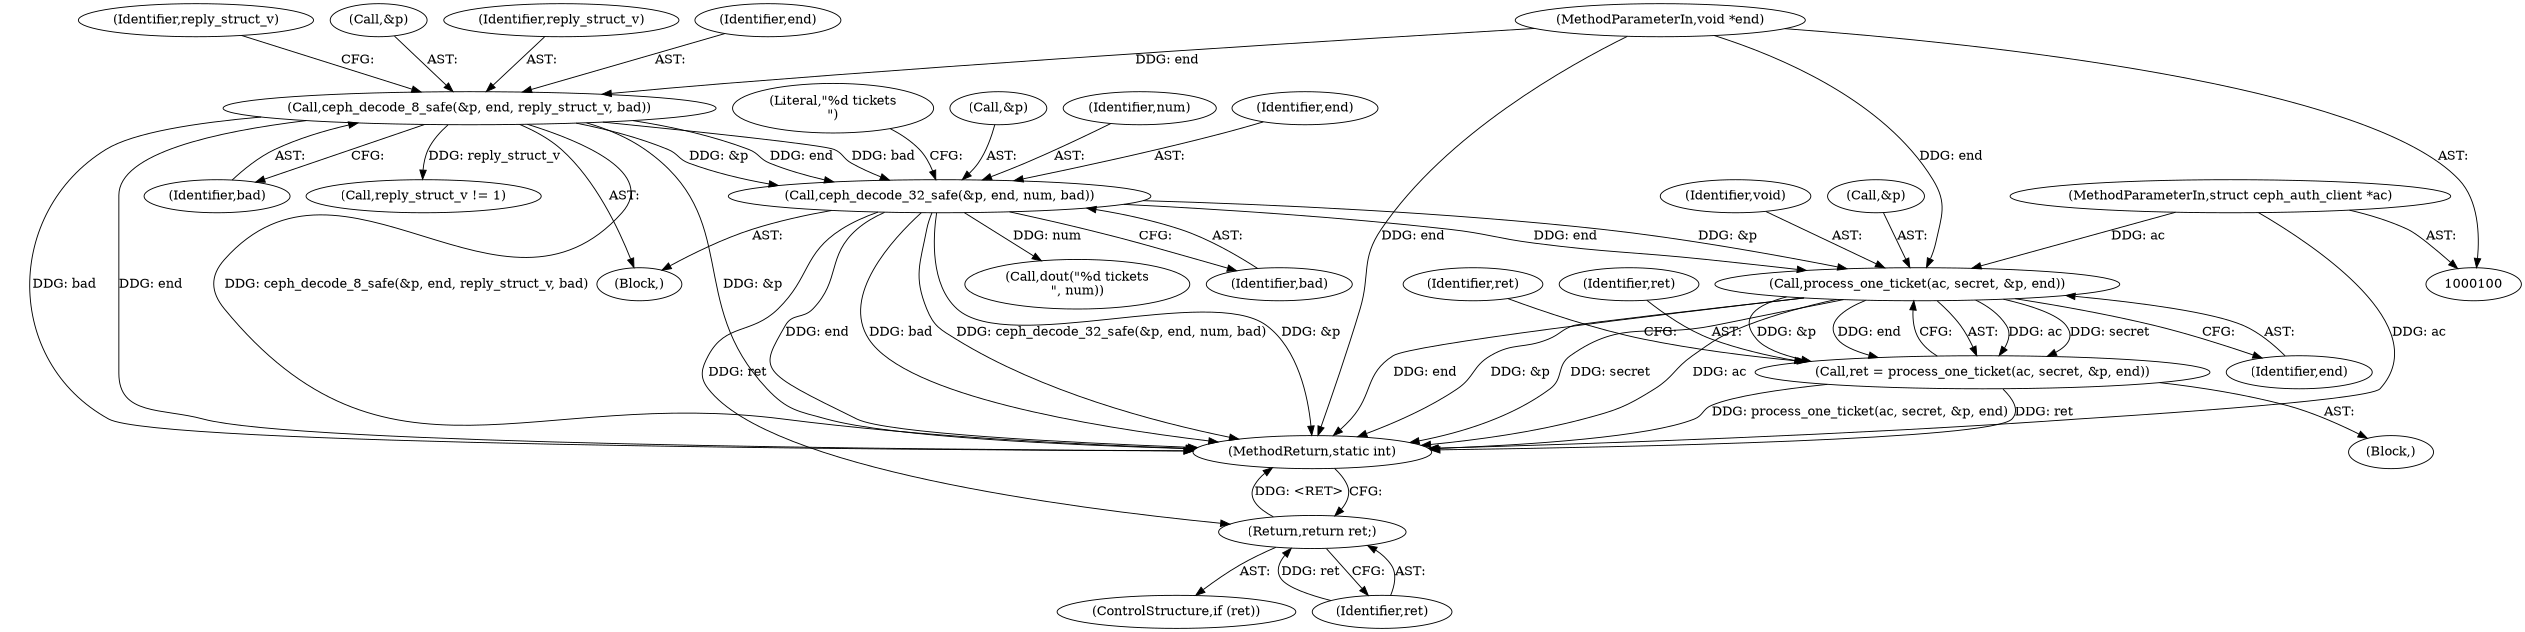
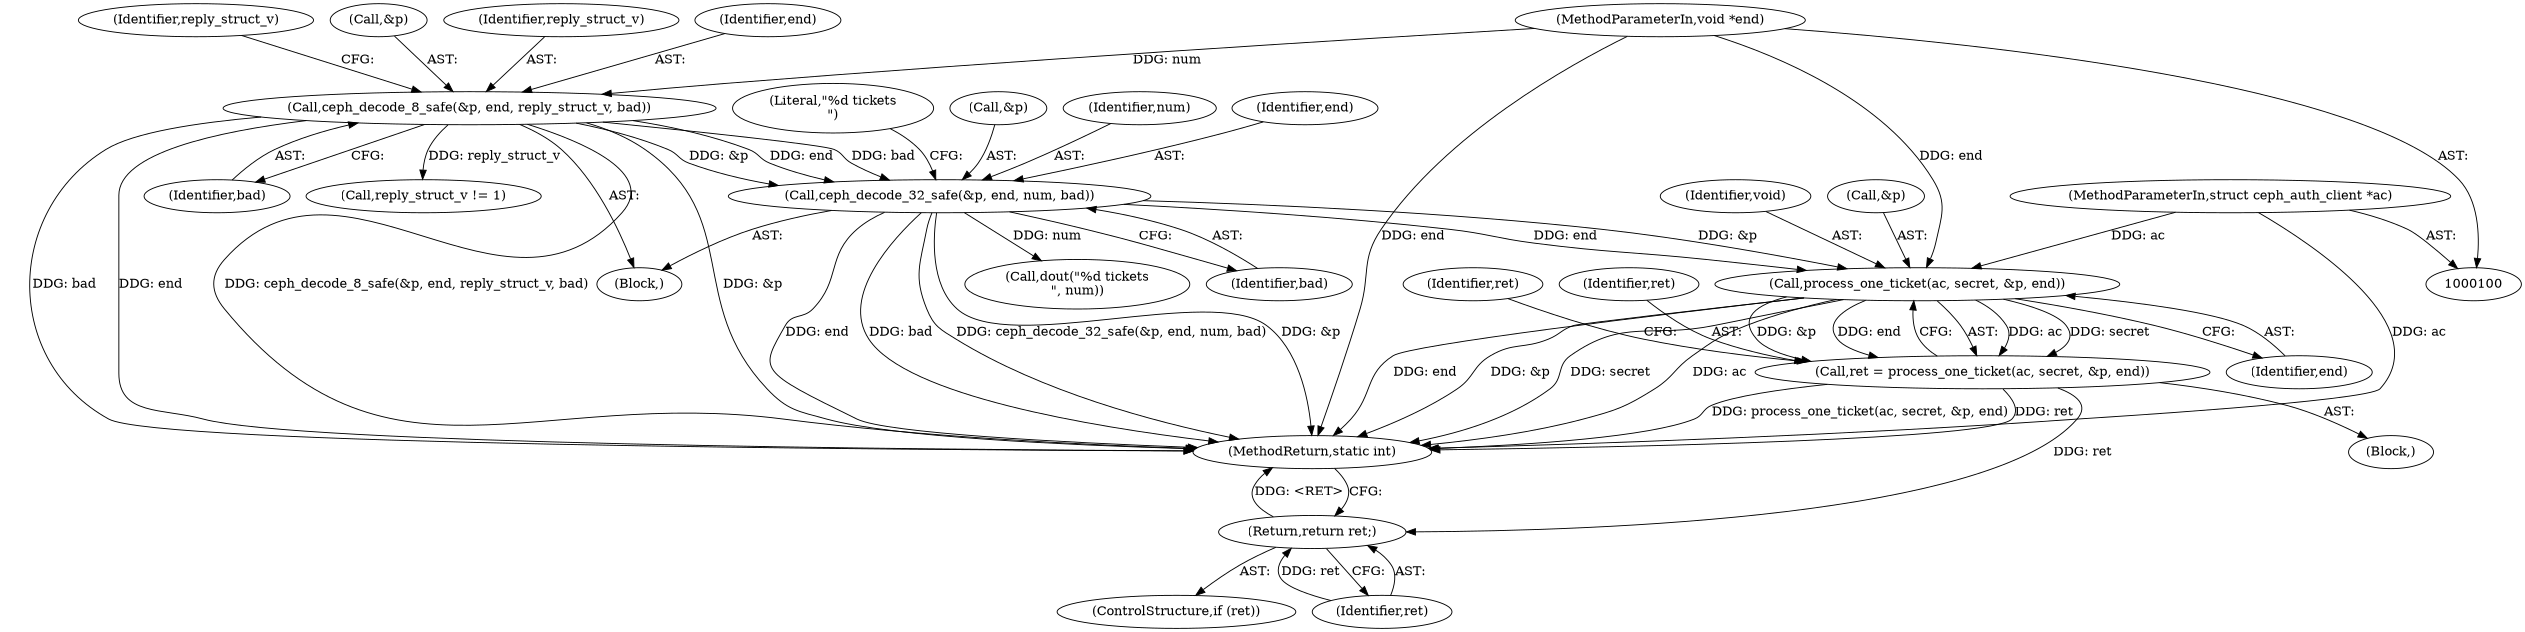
(1167, 60) -> (1167, 60)
(846, 459) -> (1778, 512)
